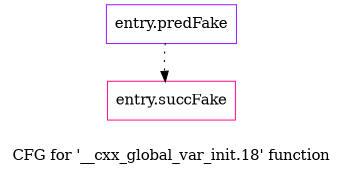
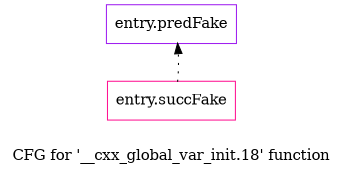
(164, 57) -> (178, 68)
